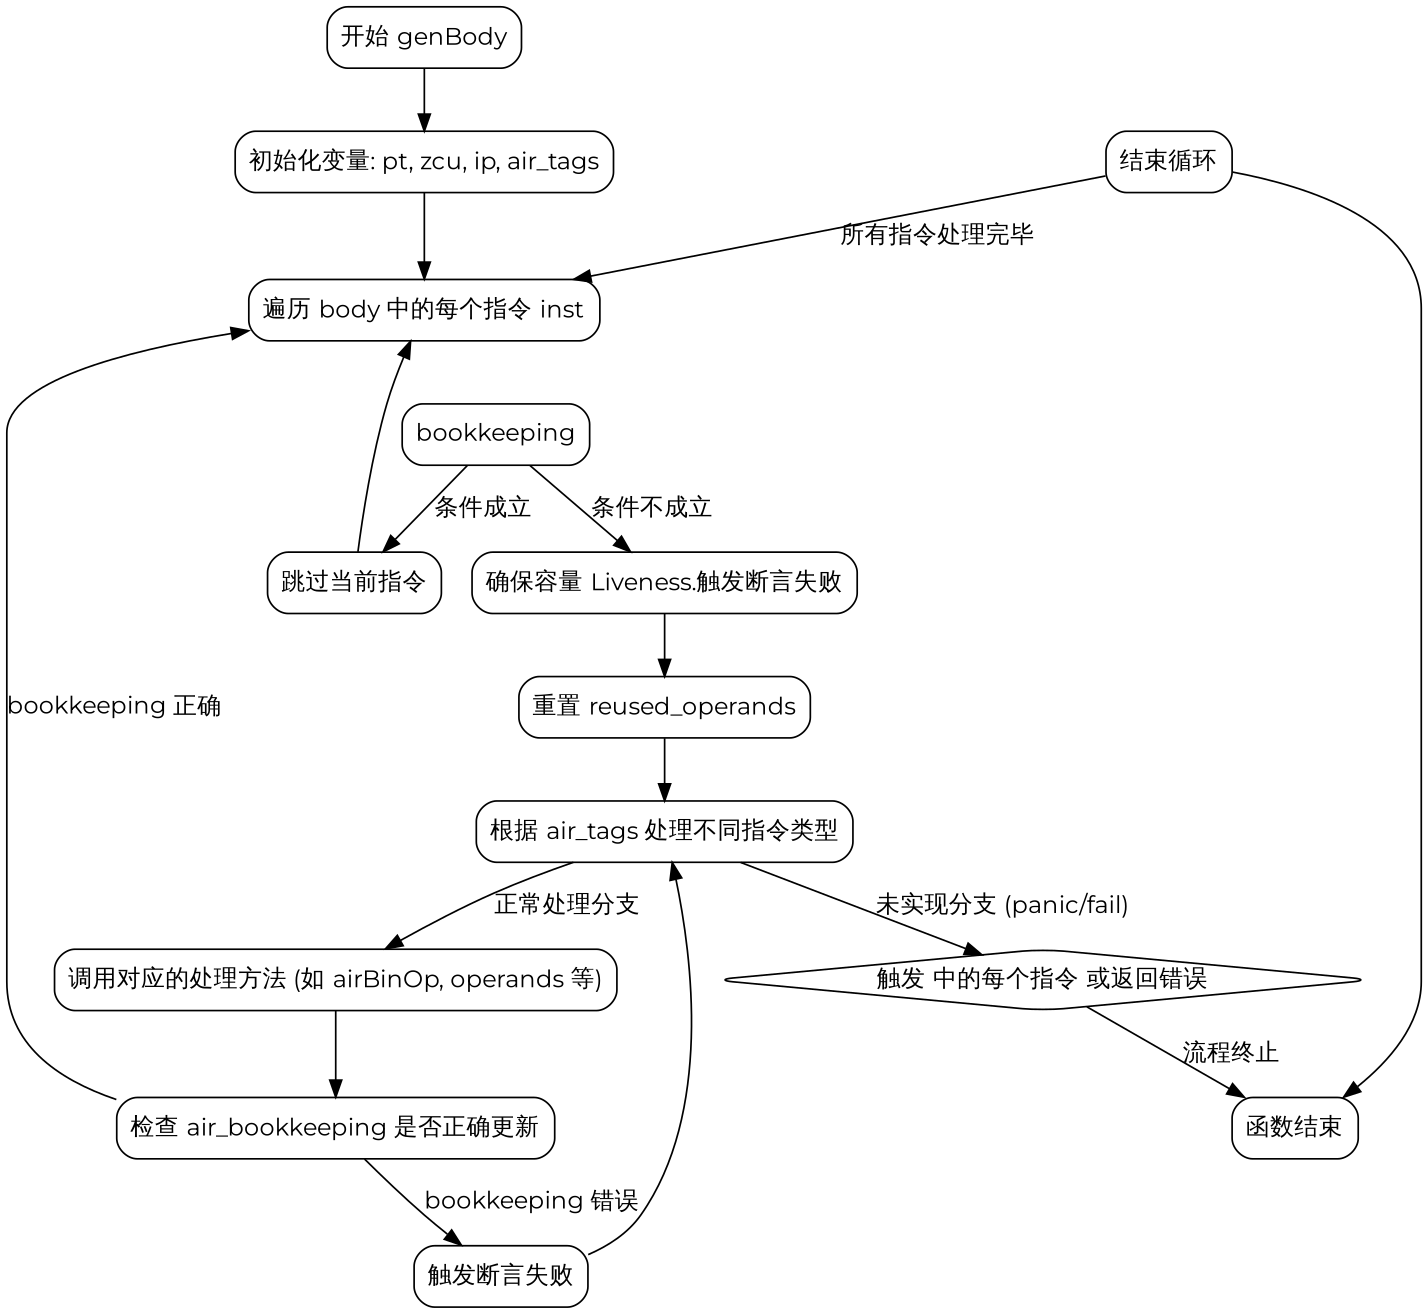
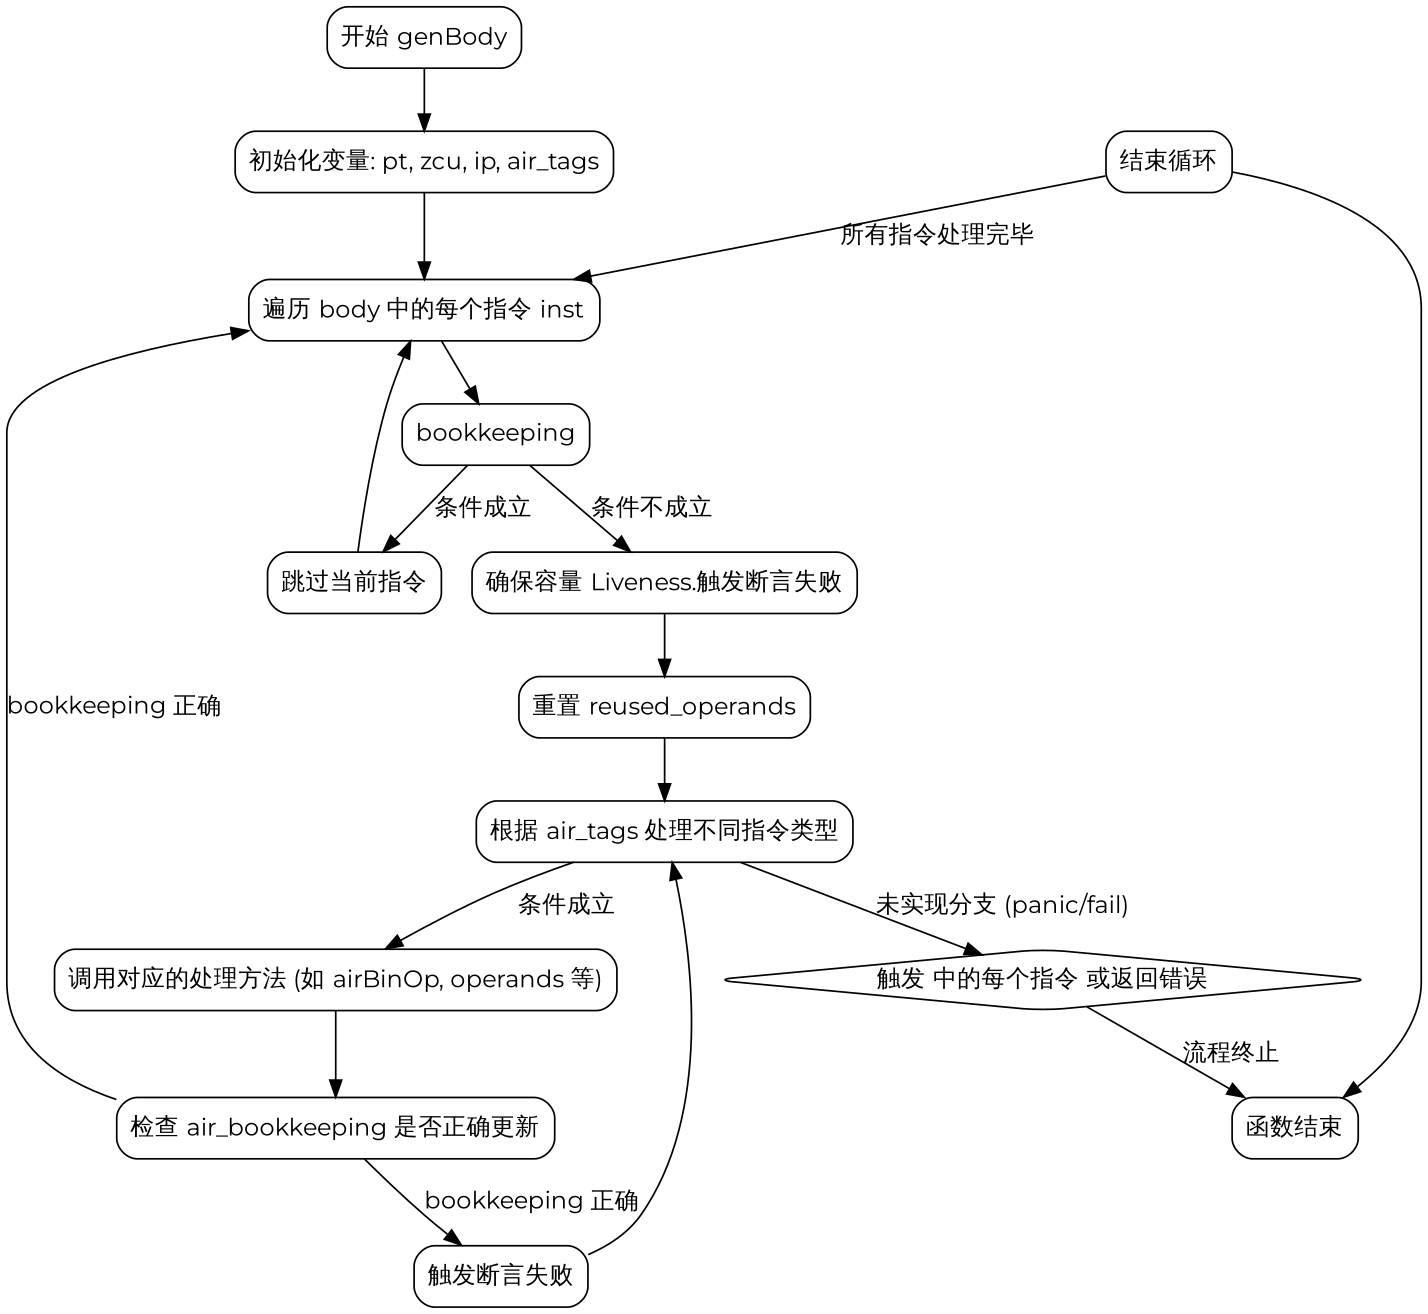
none -> (456, 365)
(567, 906) -> (567, 906)
(533, 1202) -> (533, 1202)
